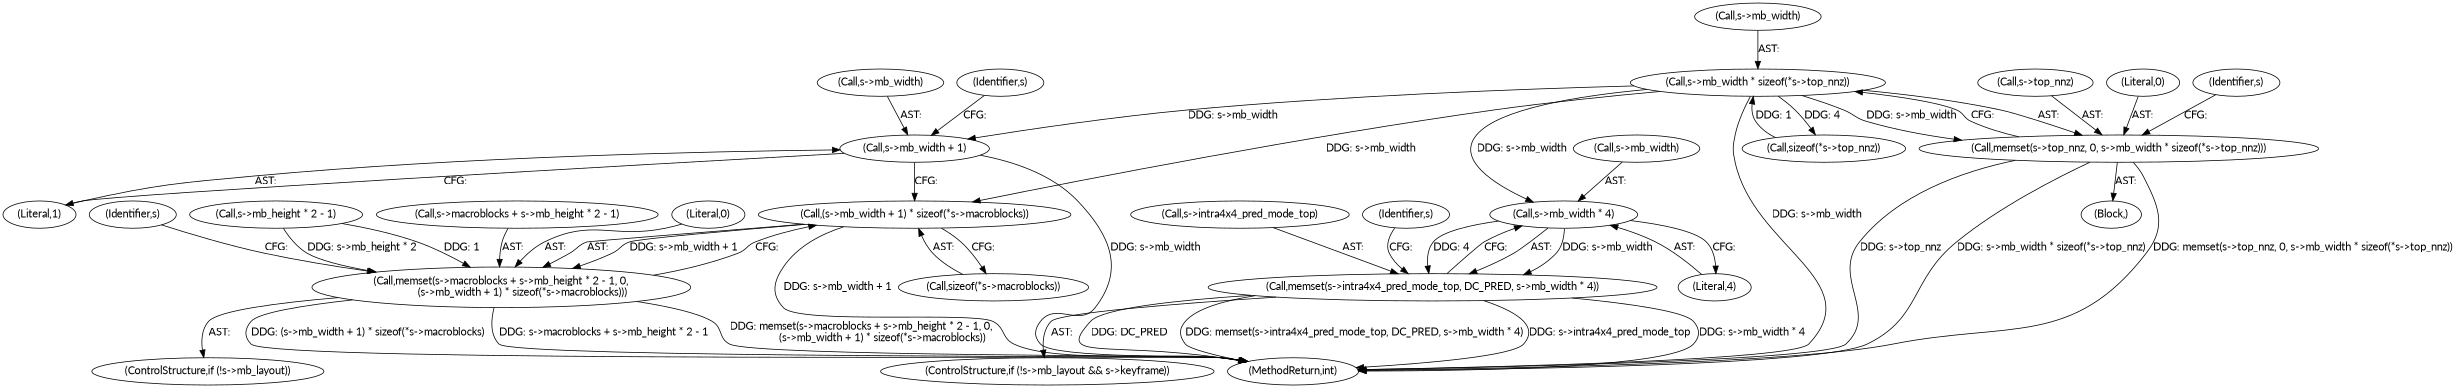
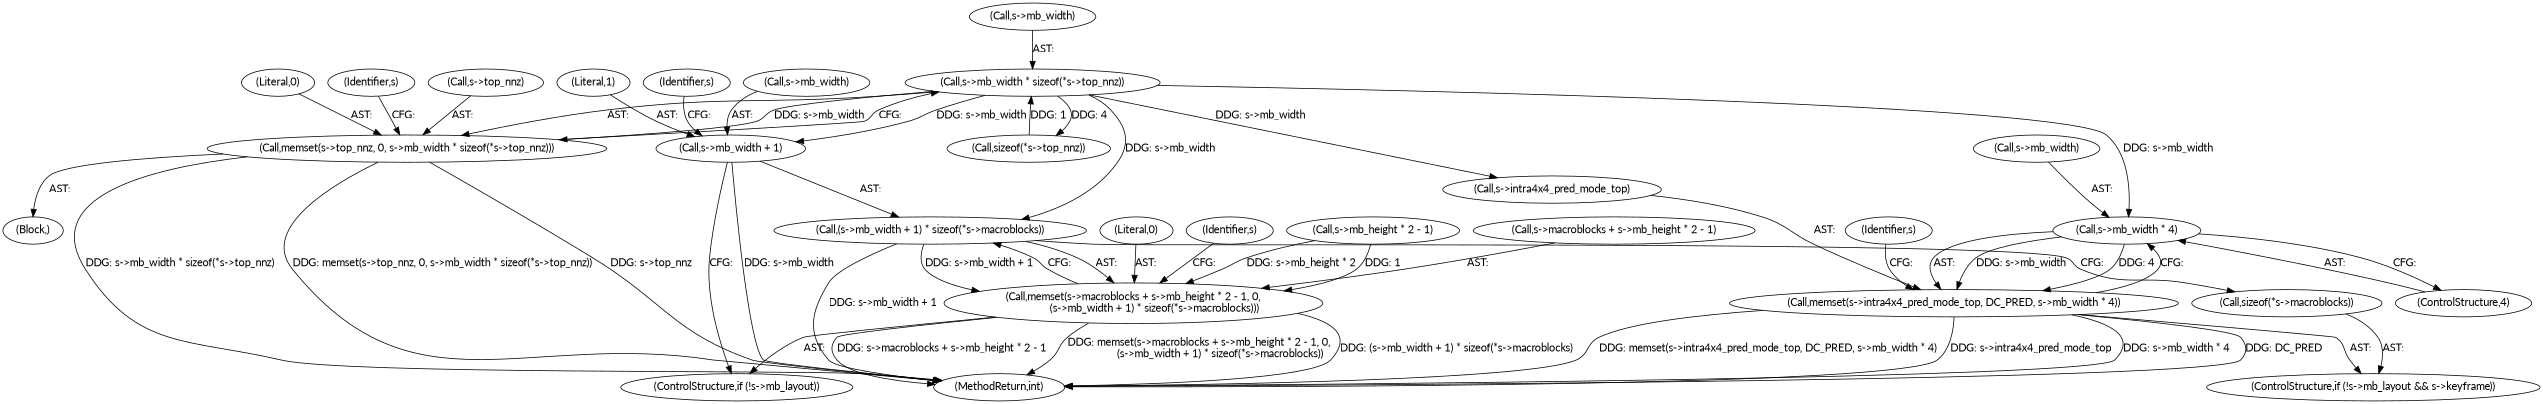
(458, 176) -> (709, 265)
(928, 182) -> (872, 190)
(938, 259) -> (2375, 333)
(1715, 287) -> (2464, 303)
(1802, 346) -> (1290, 136)
